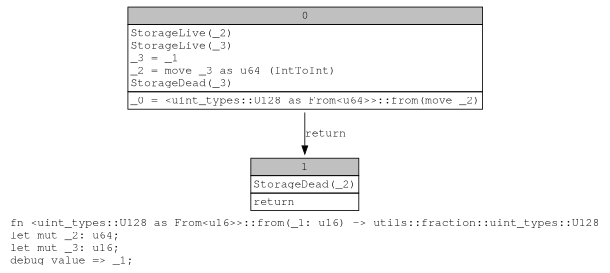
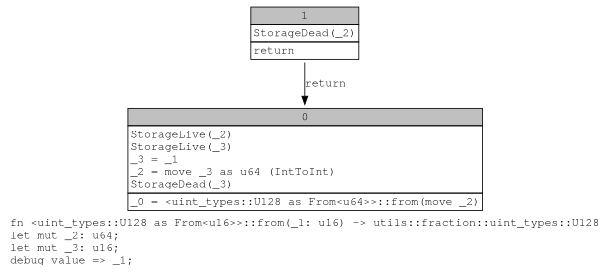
(305, 129) -> (305, 79)
